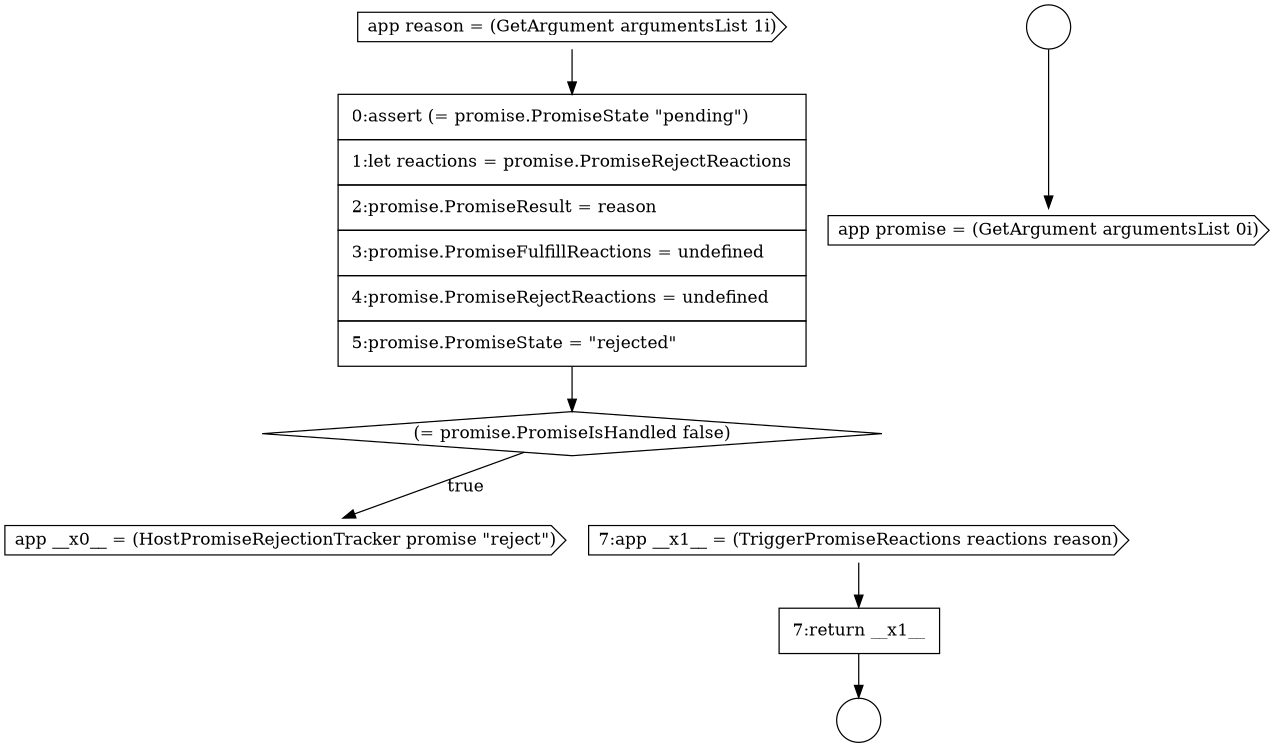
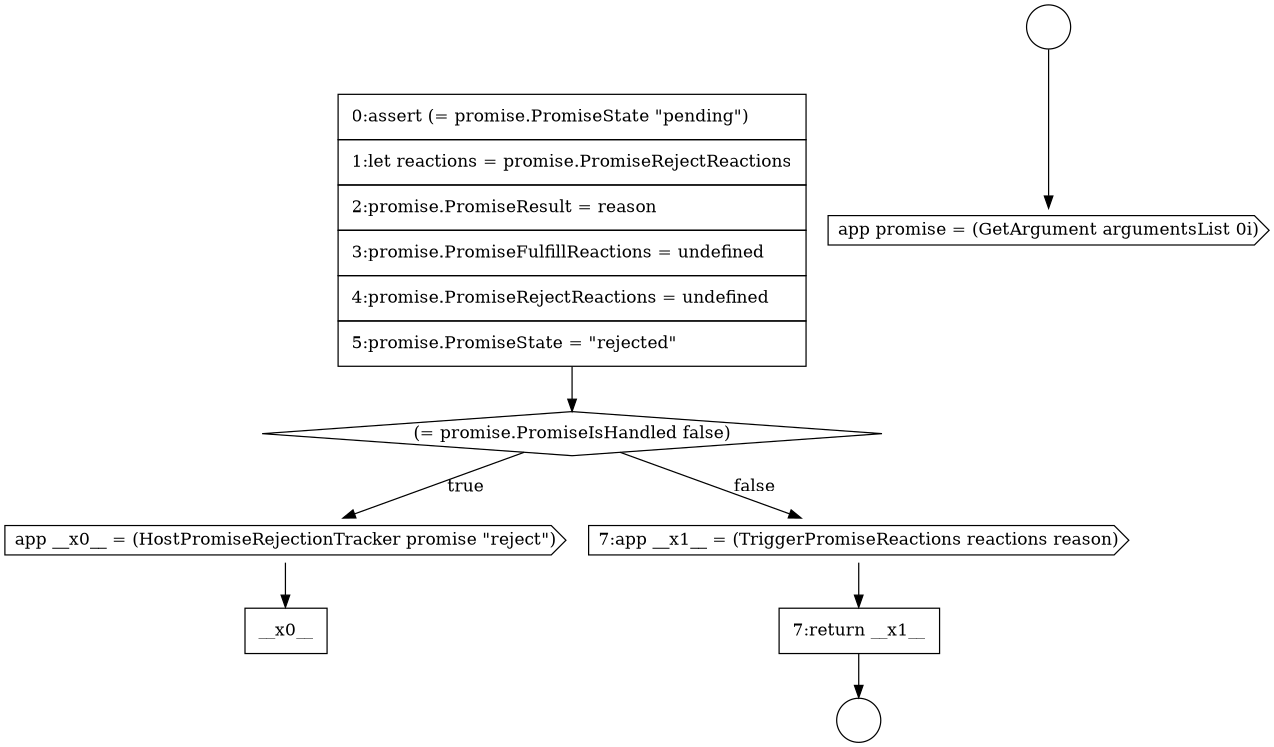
(572, 27) -> none
none -> (705, 483)
none -> (285, 630)
